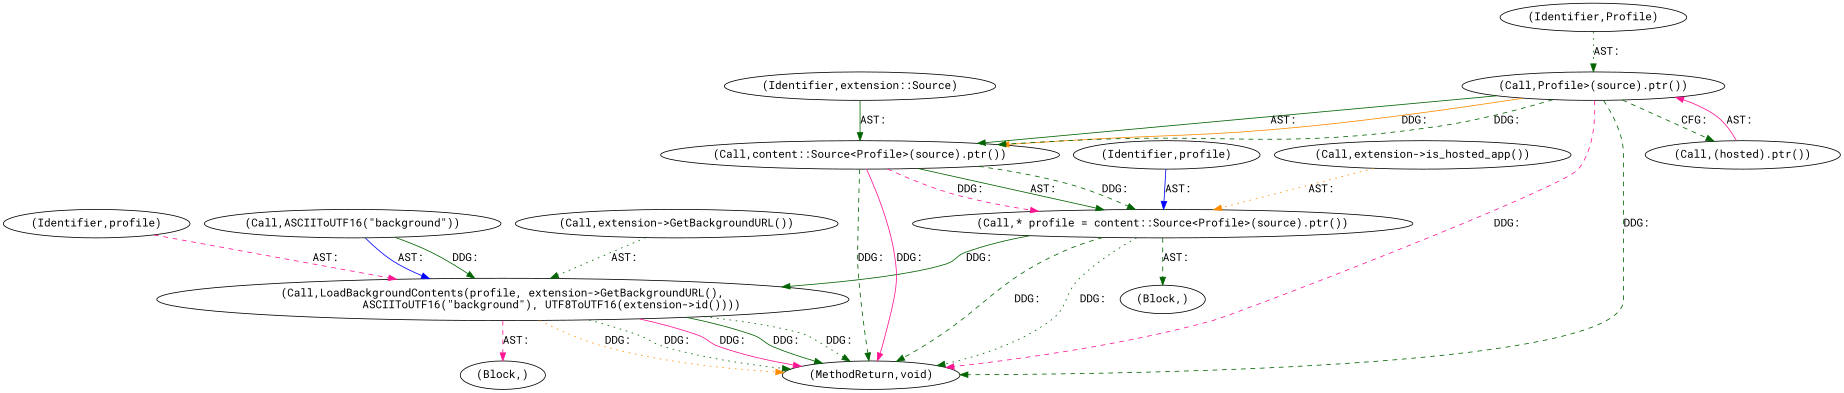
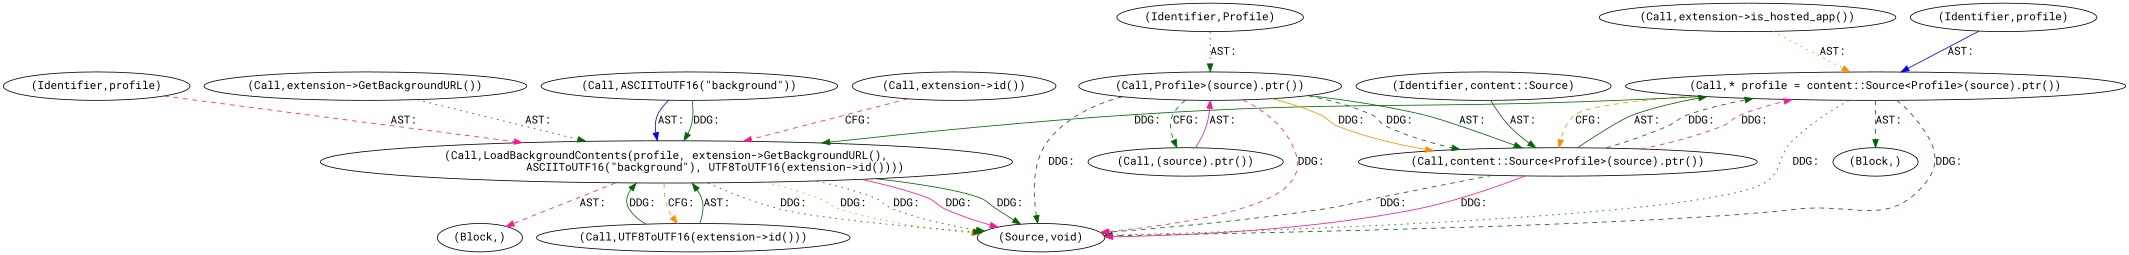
(860, 86) -> (1484, 86)
none -> (954, 86)
none -> (1604, 106)
(1743, 155) -> (1186, 162)
none -> (693, 238)
(871, 375) -> (1041, 238)
